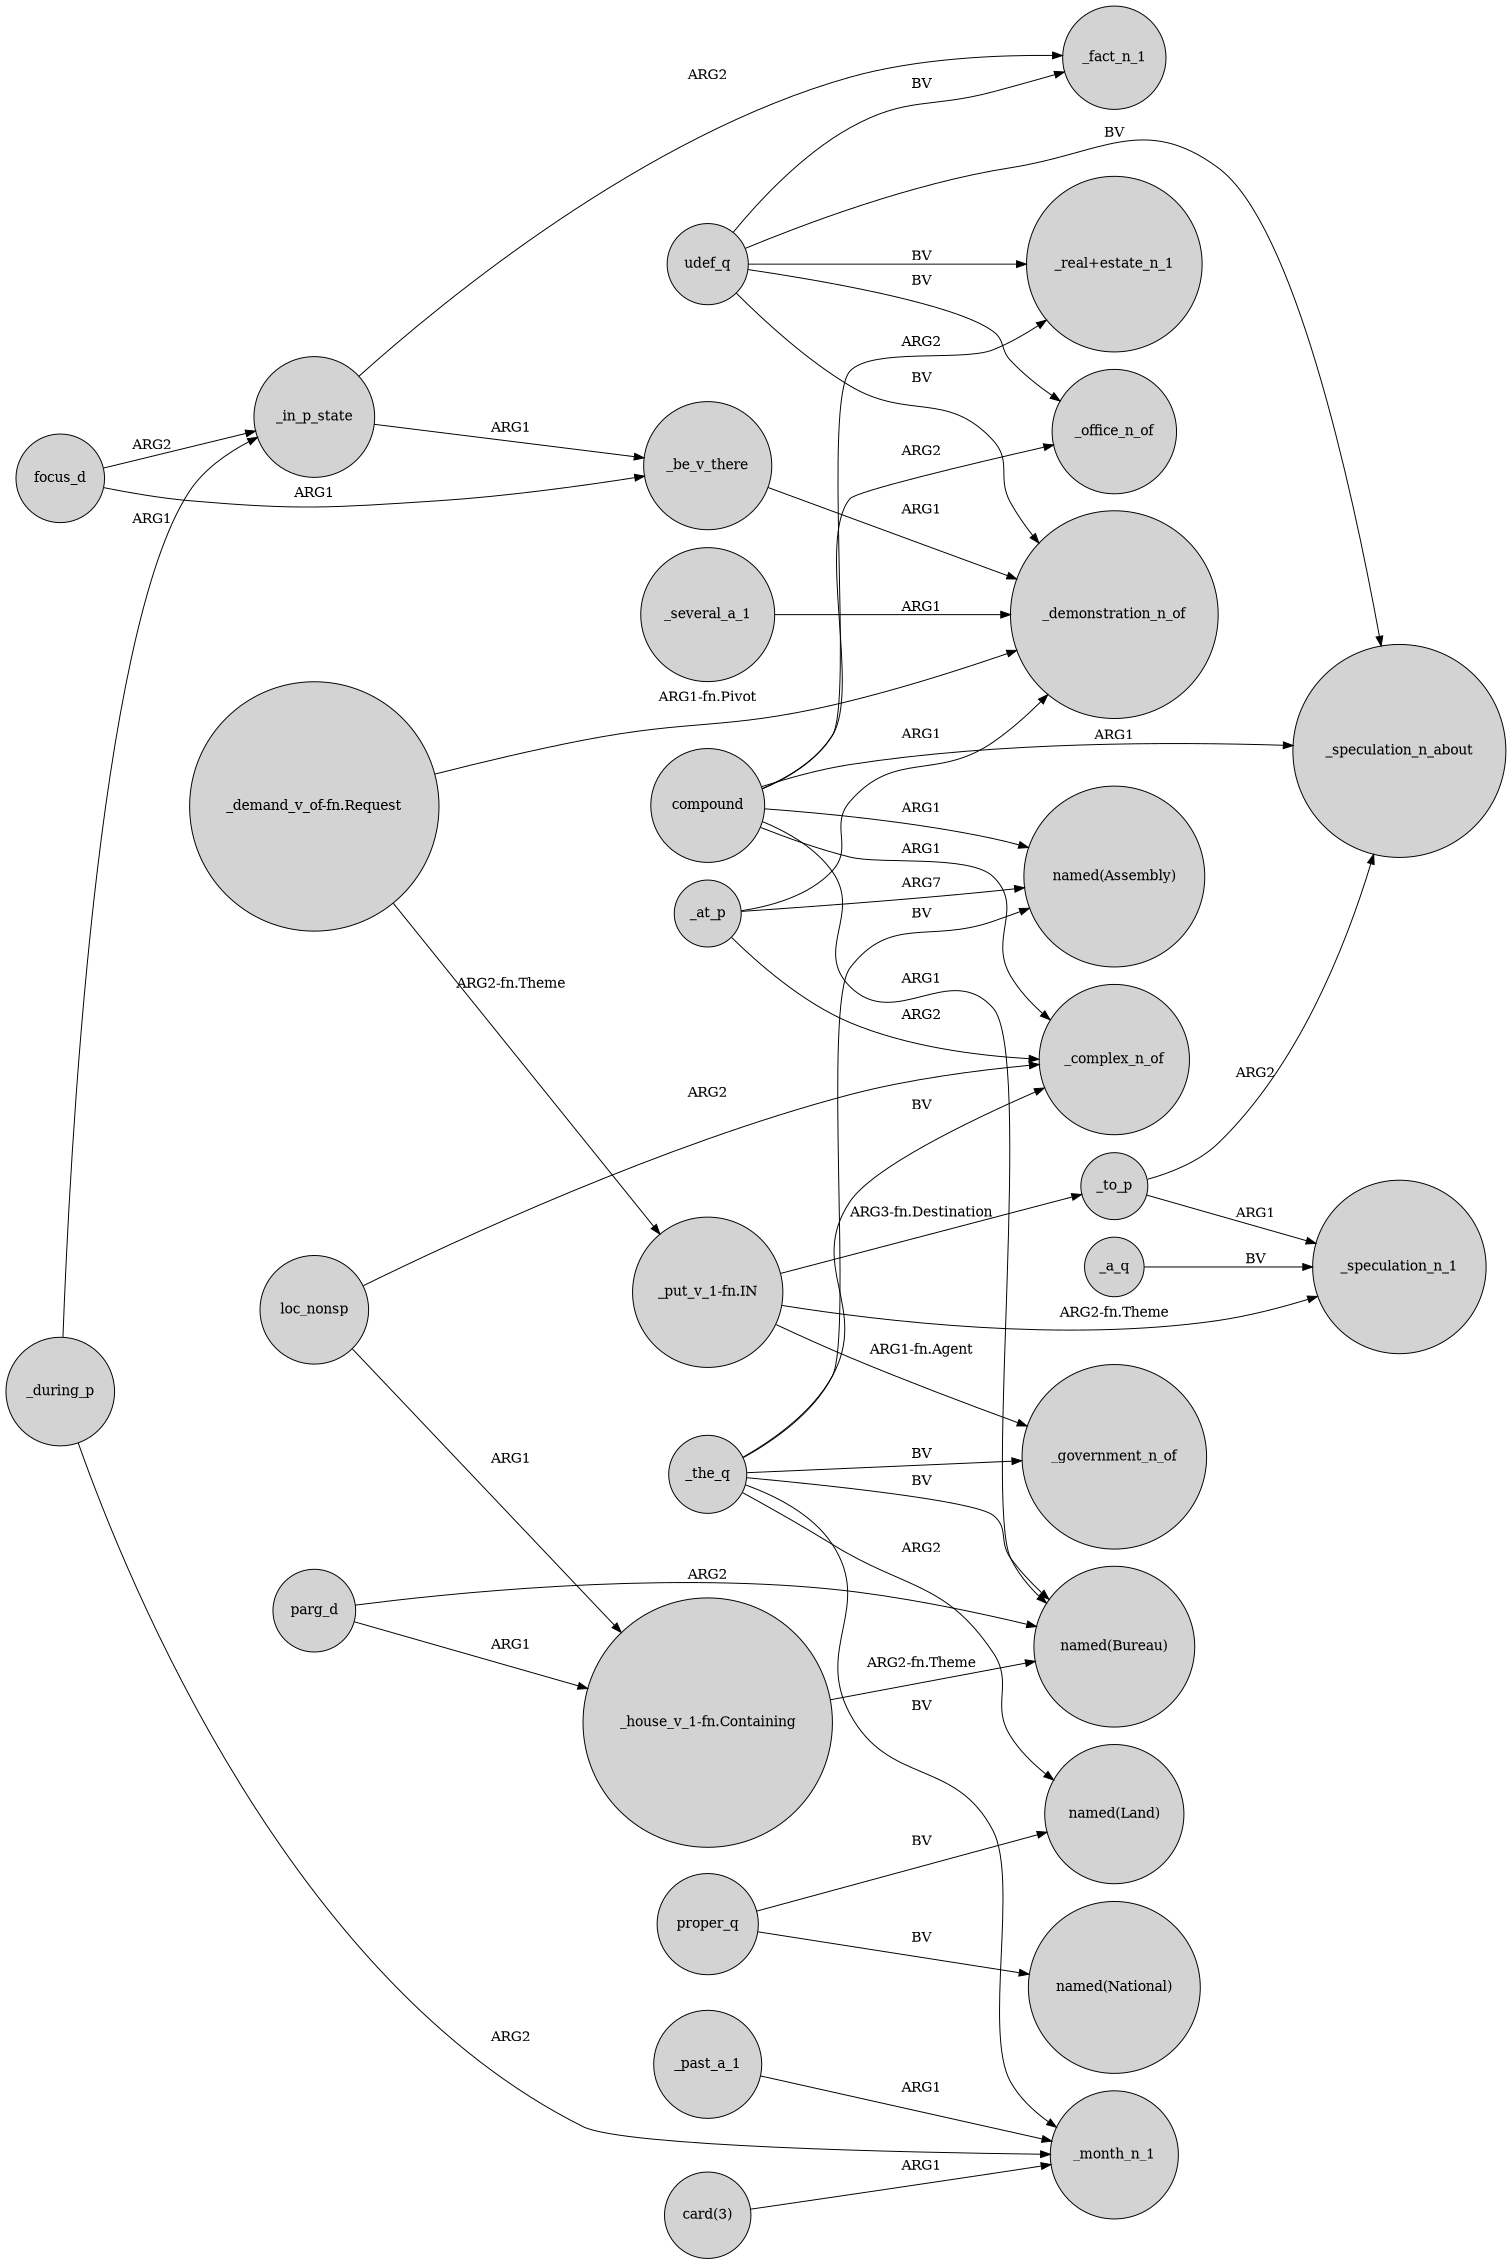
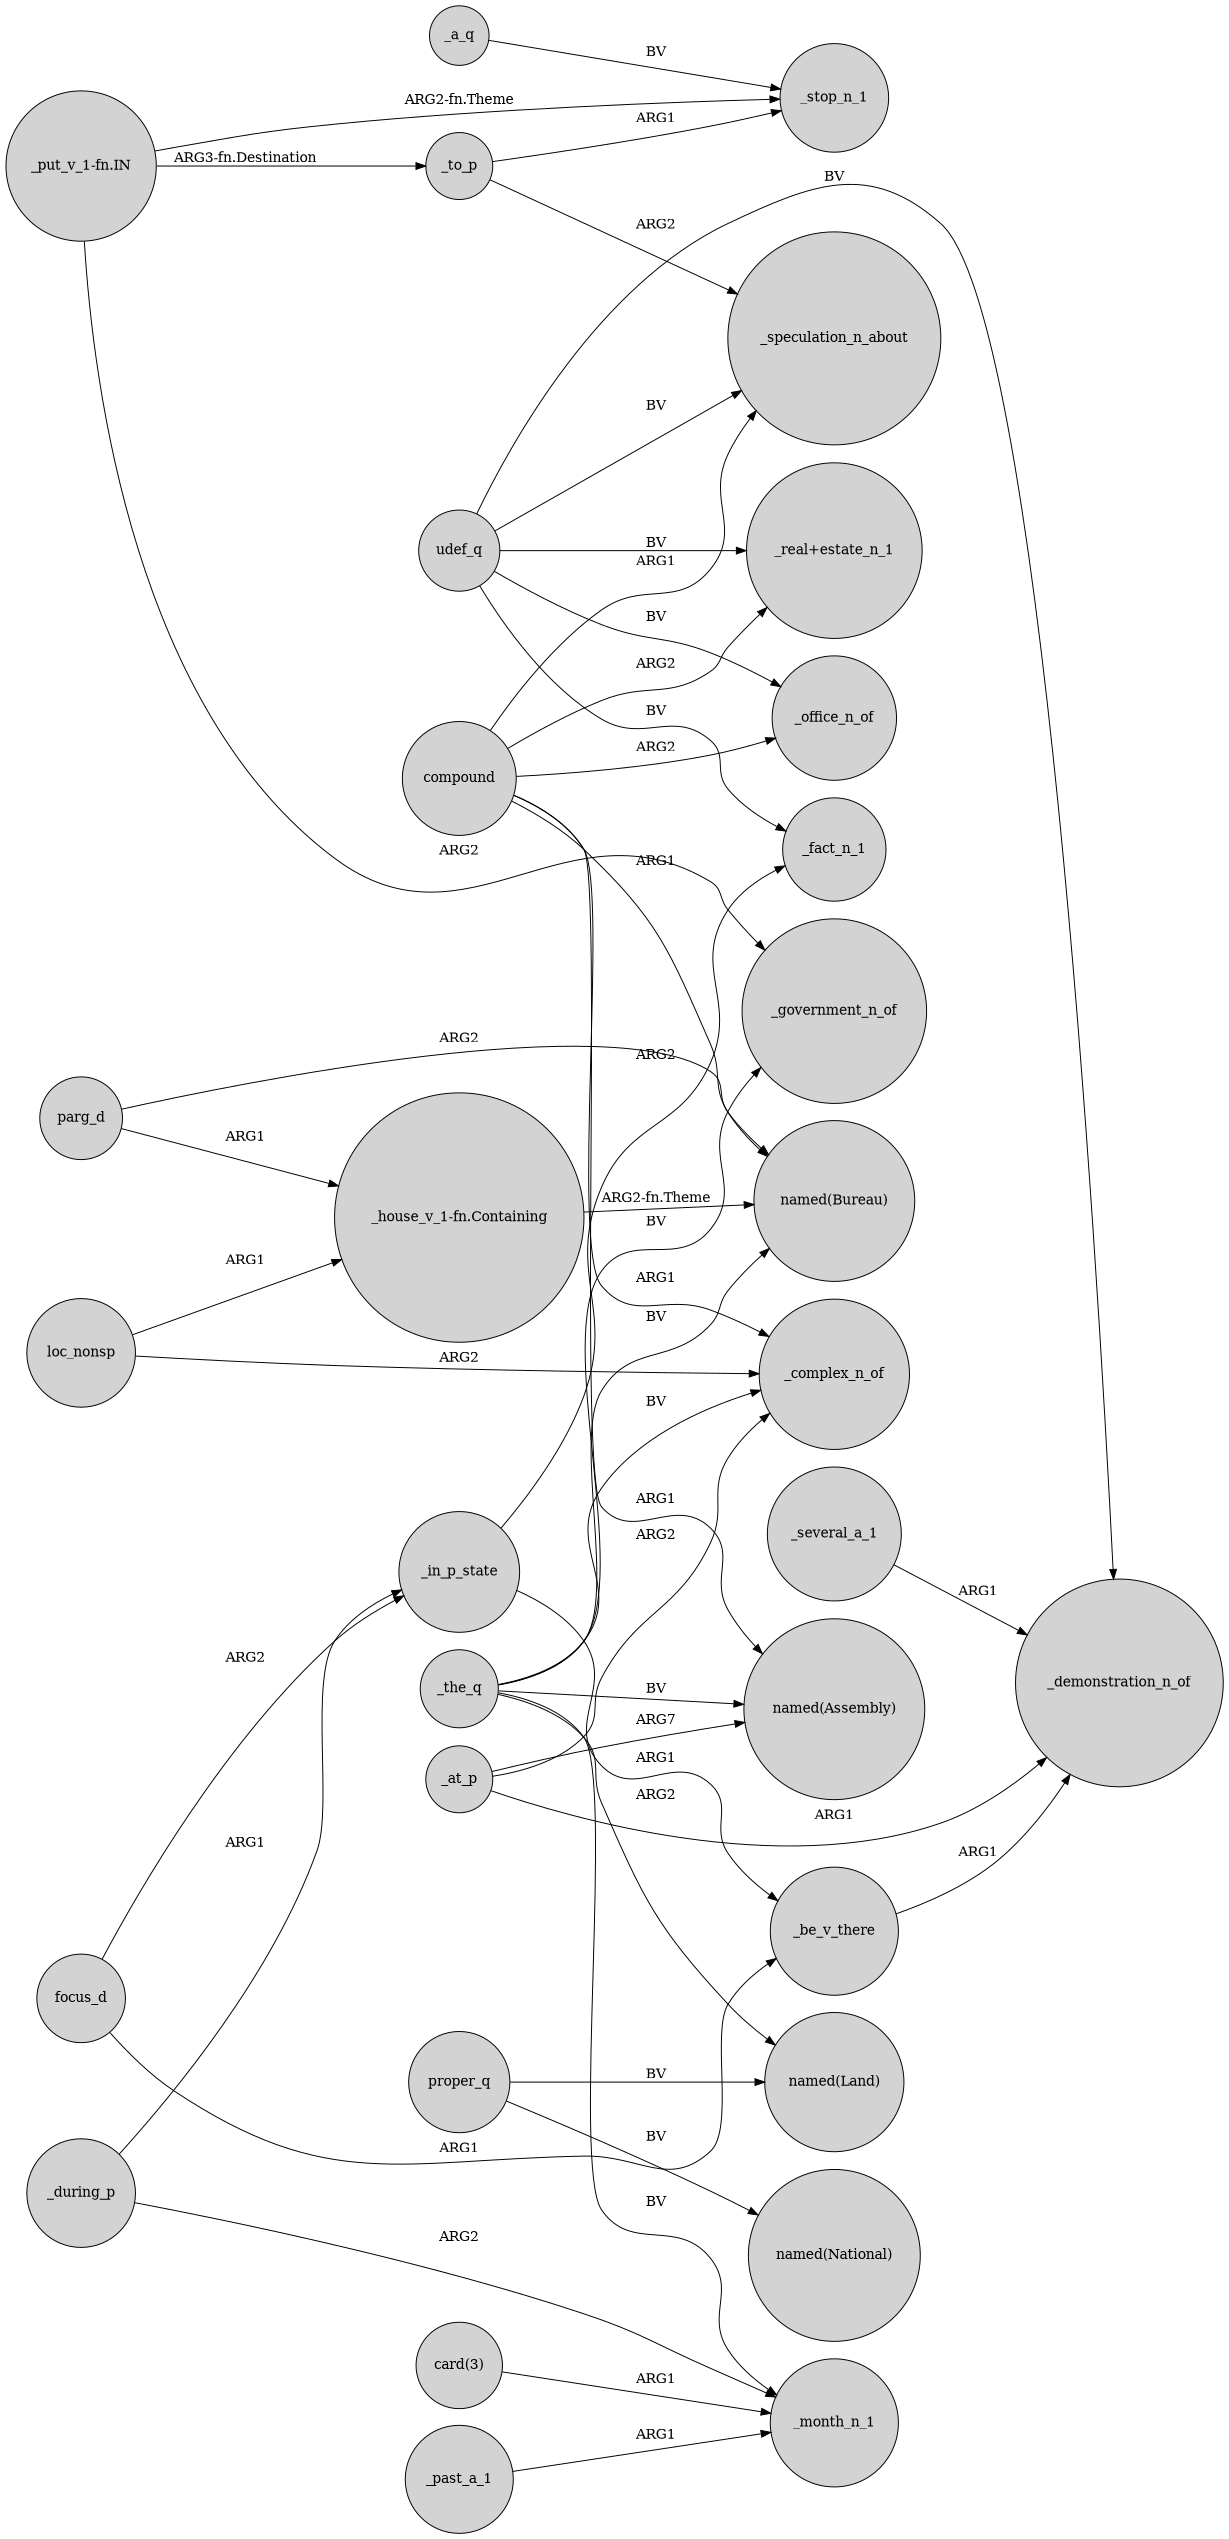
(314, 806) -> none
(1399, 1267) -> (834, 98)
(921, 1350) -> (459, 851)
